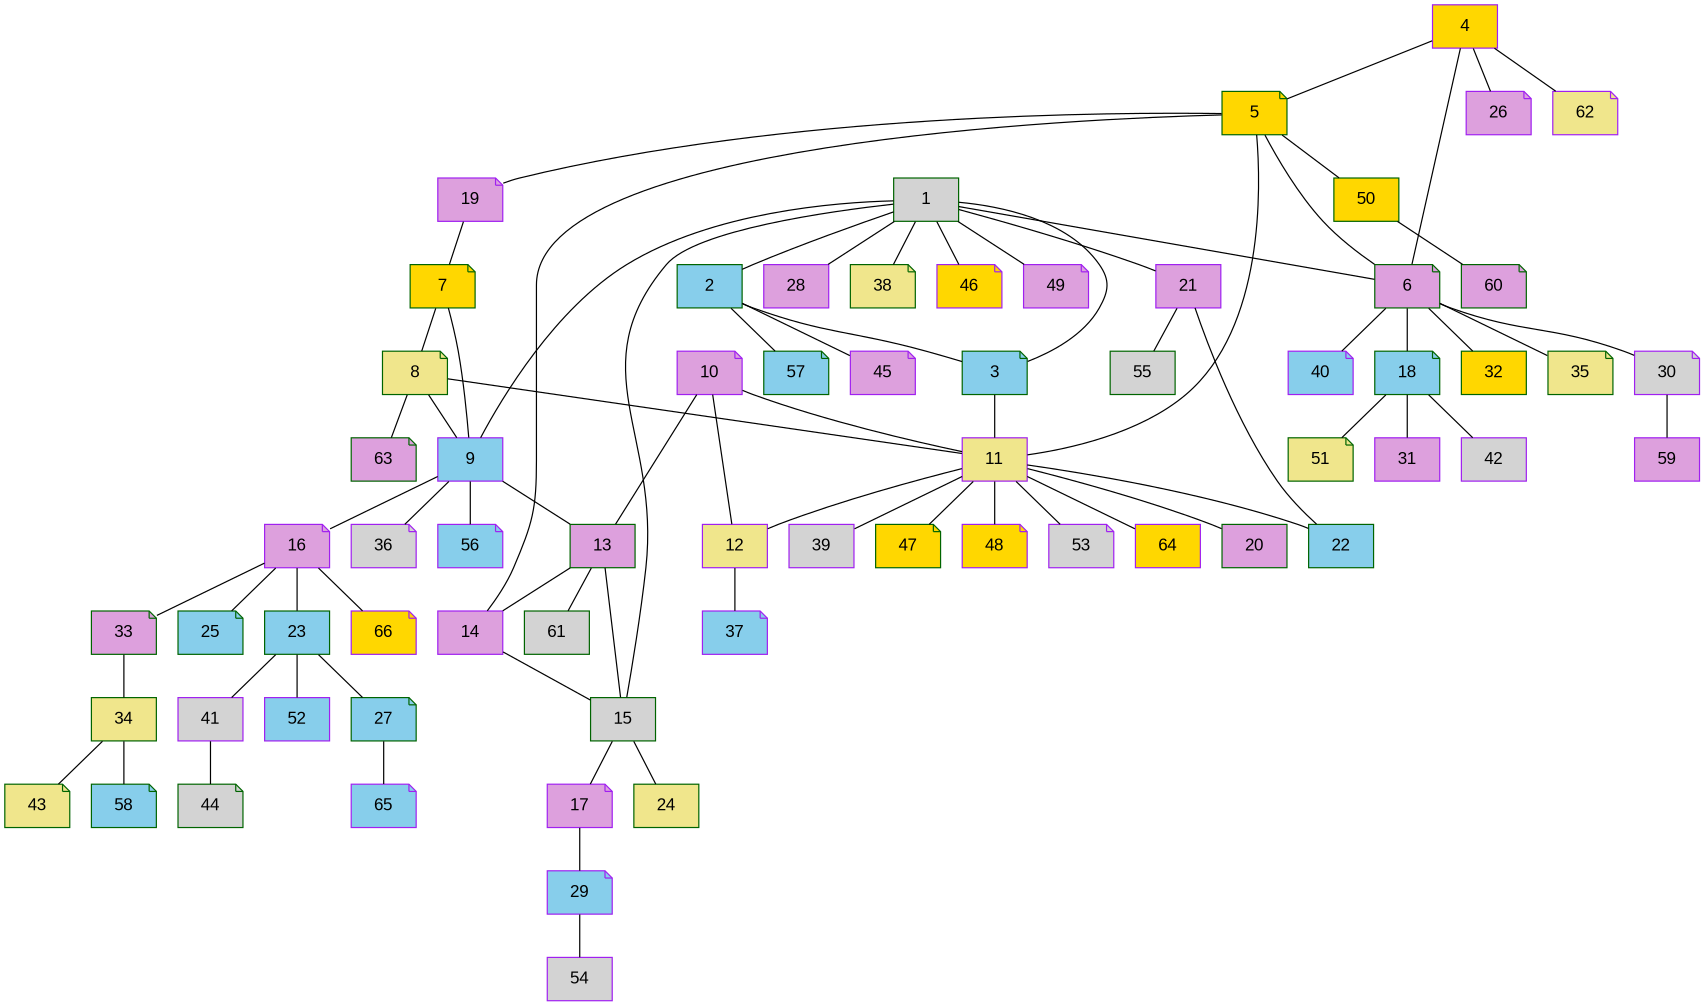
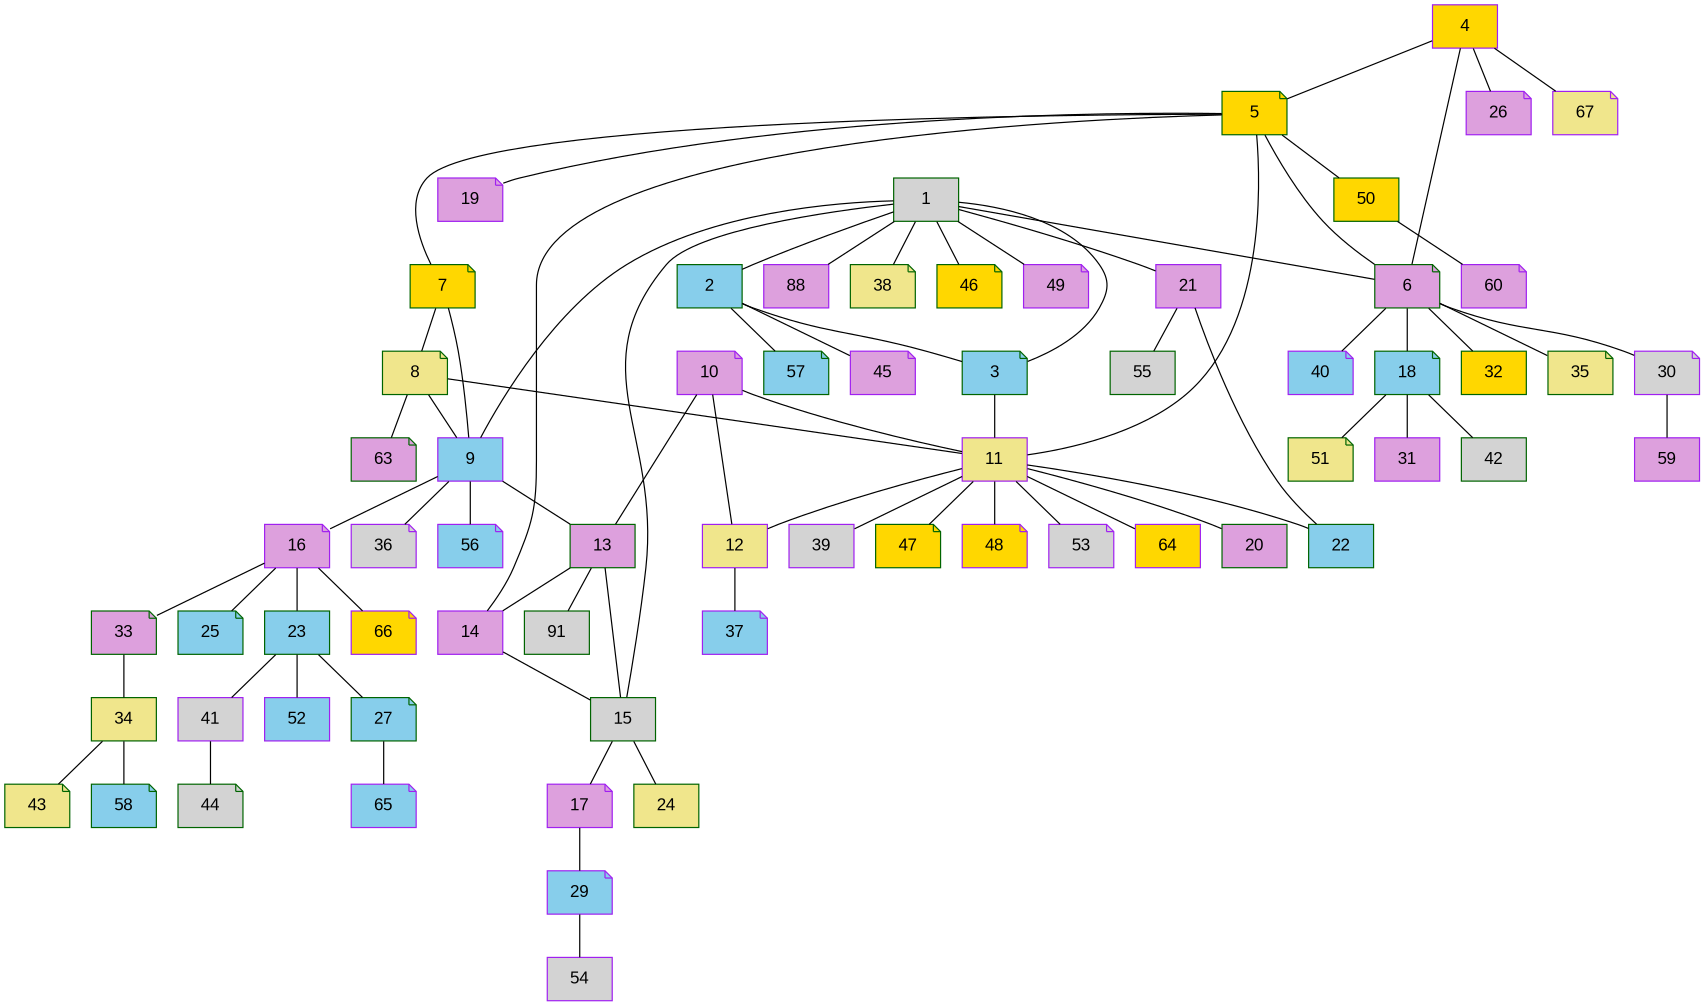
(1585, 113) -> (1585, 113)
(456, 243) -> (776, 125)
(796, 286) -> (796, 286)
(969, 286) -> (969, 286)
(1494, 286) -> (1494, 286)
(1494, 459) -> (1494, 459)
(557, 633) -> (557, 633)
